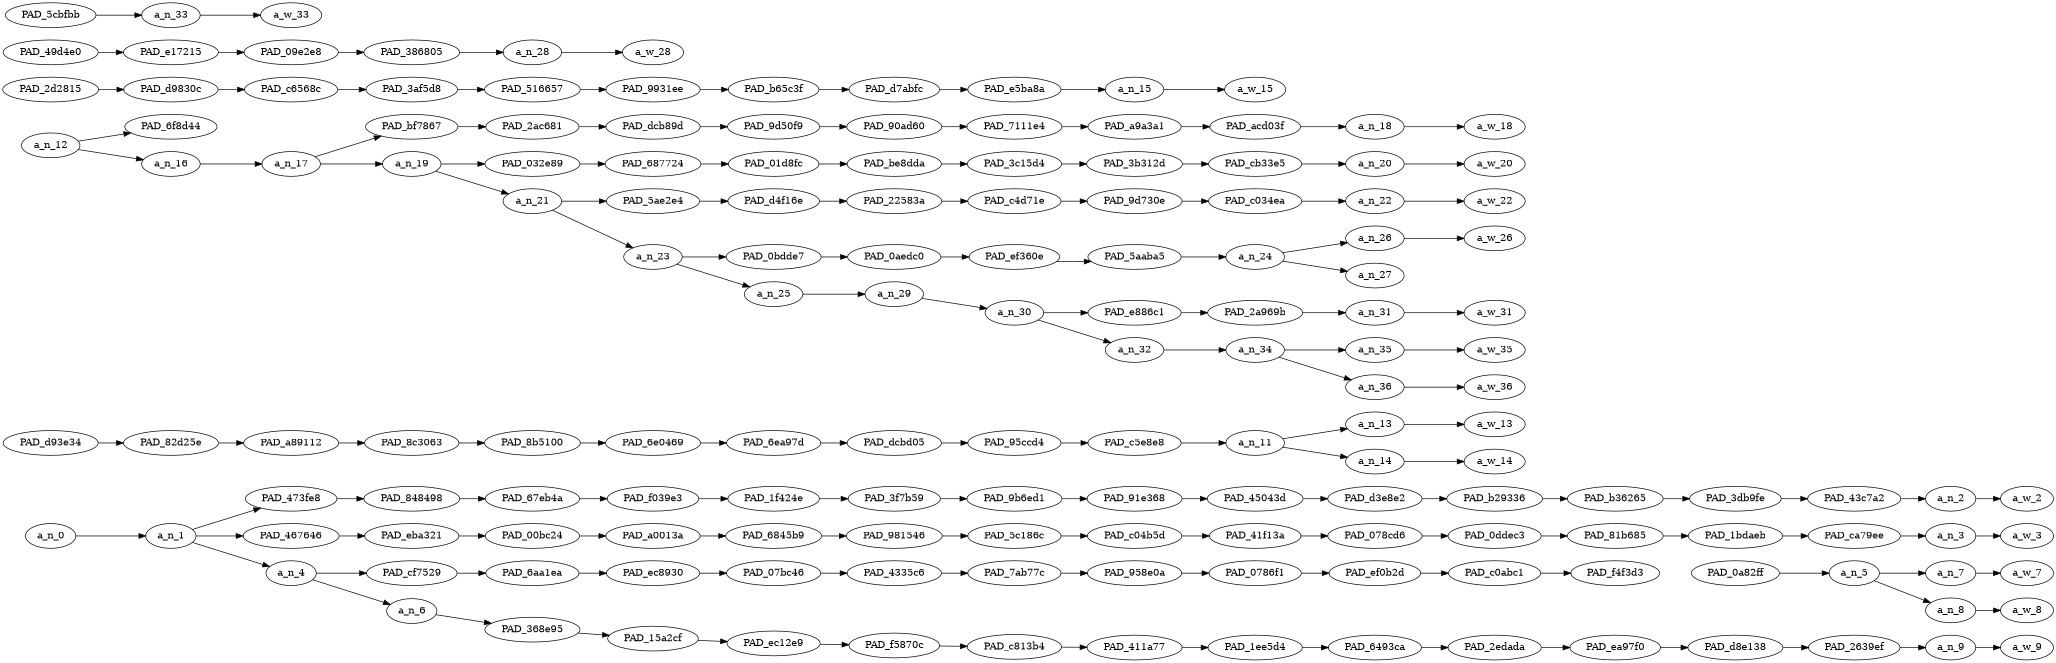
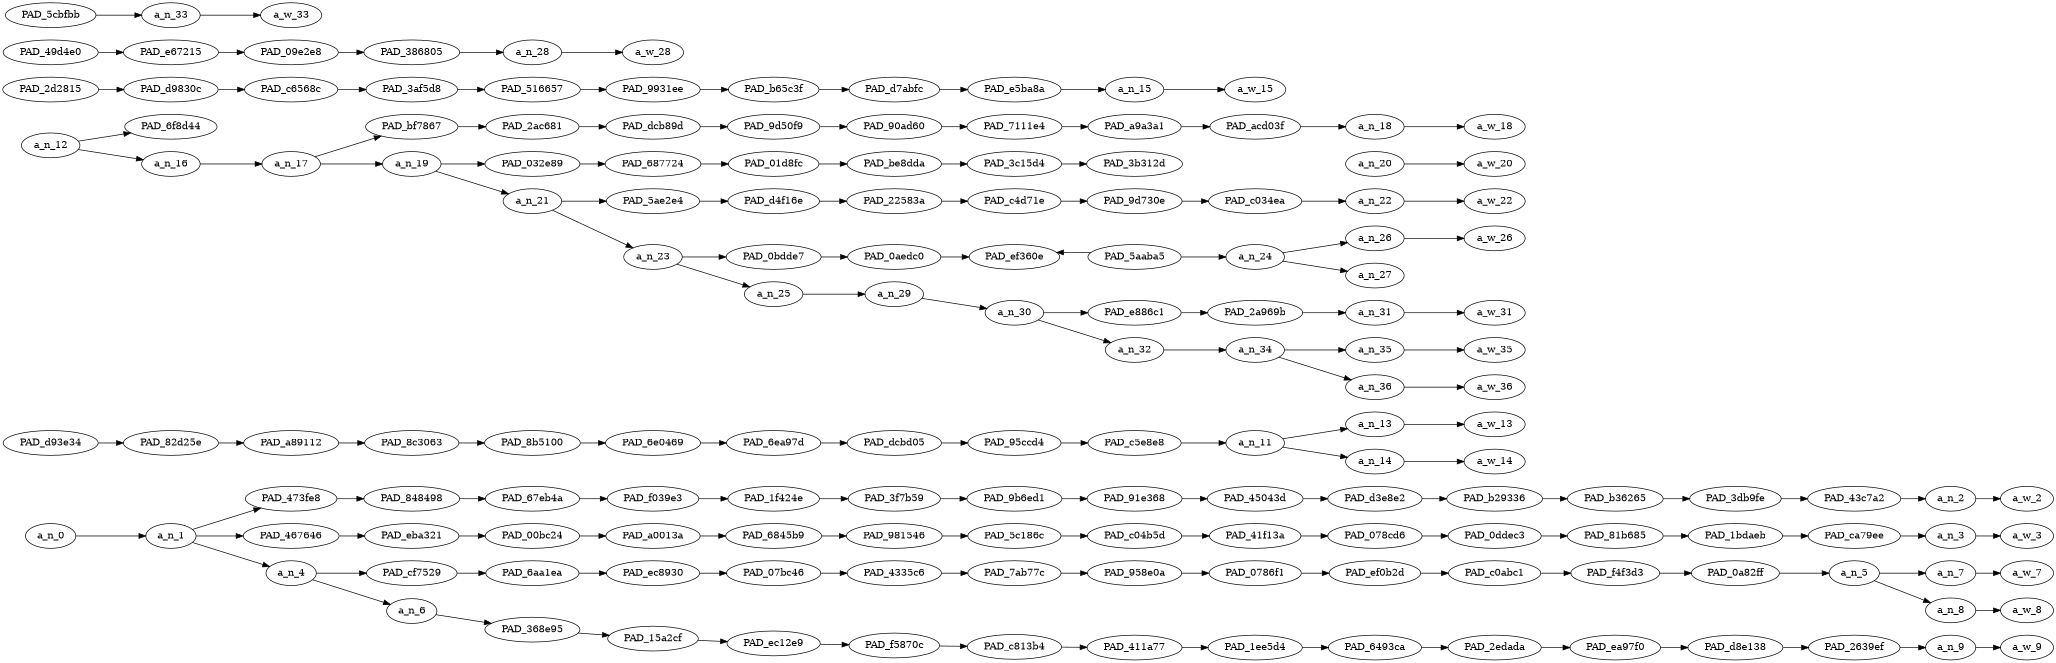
(171, 52) -> (171, 52)
(1255, 164) -> none
(1070, 262) -> (1077, 252)
none -> (1672, 573)
